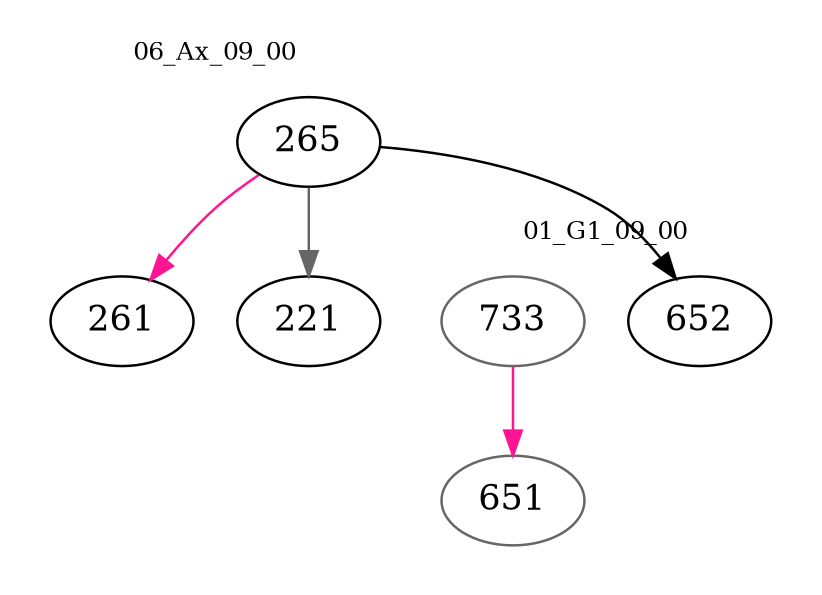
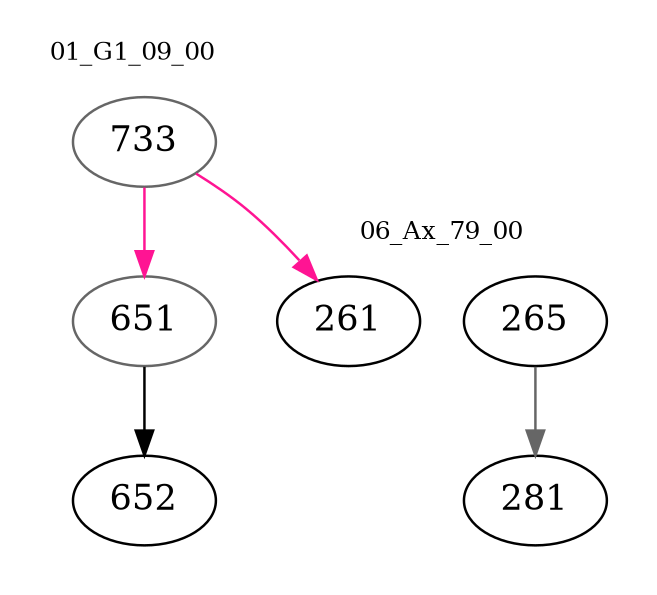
(215, 54) -> (442, 233)
(532, 176) -> (144, 399)
(209, 214) -> (273, 234)
(309, 321) -> (535, 501)
